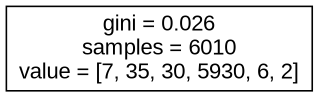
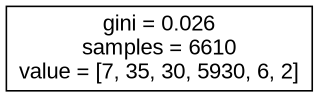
(159, 49) -> (159, 49)
